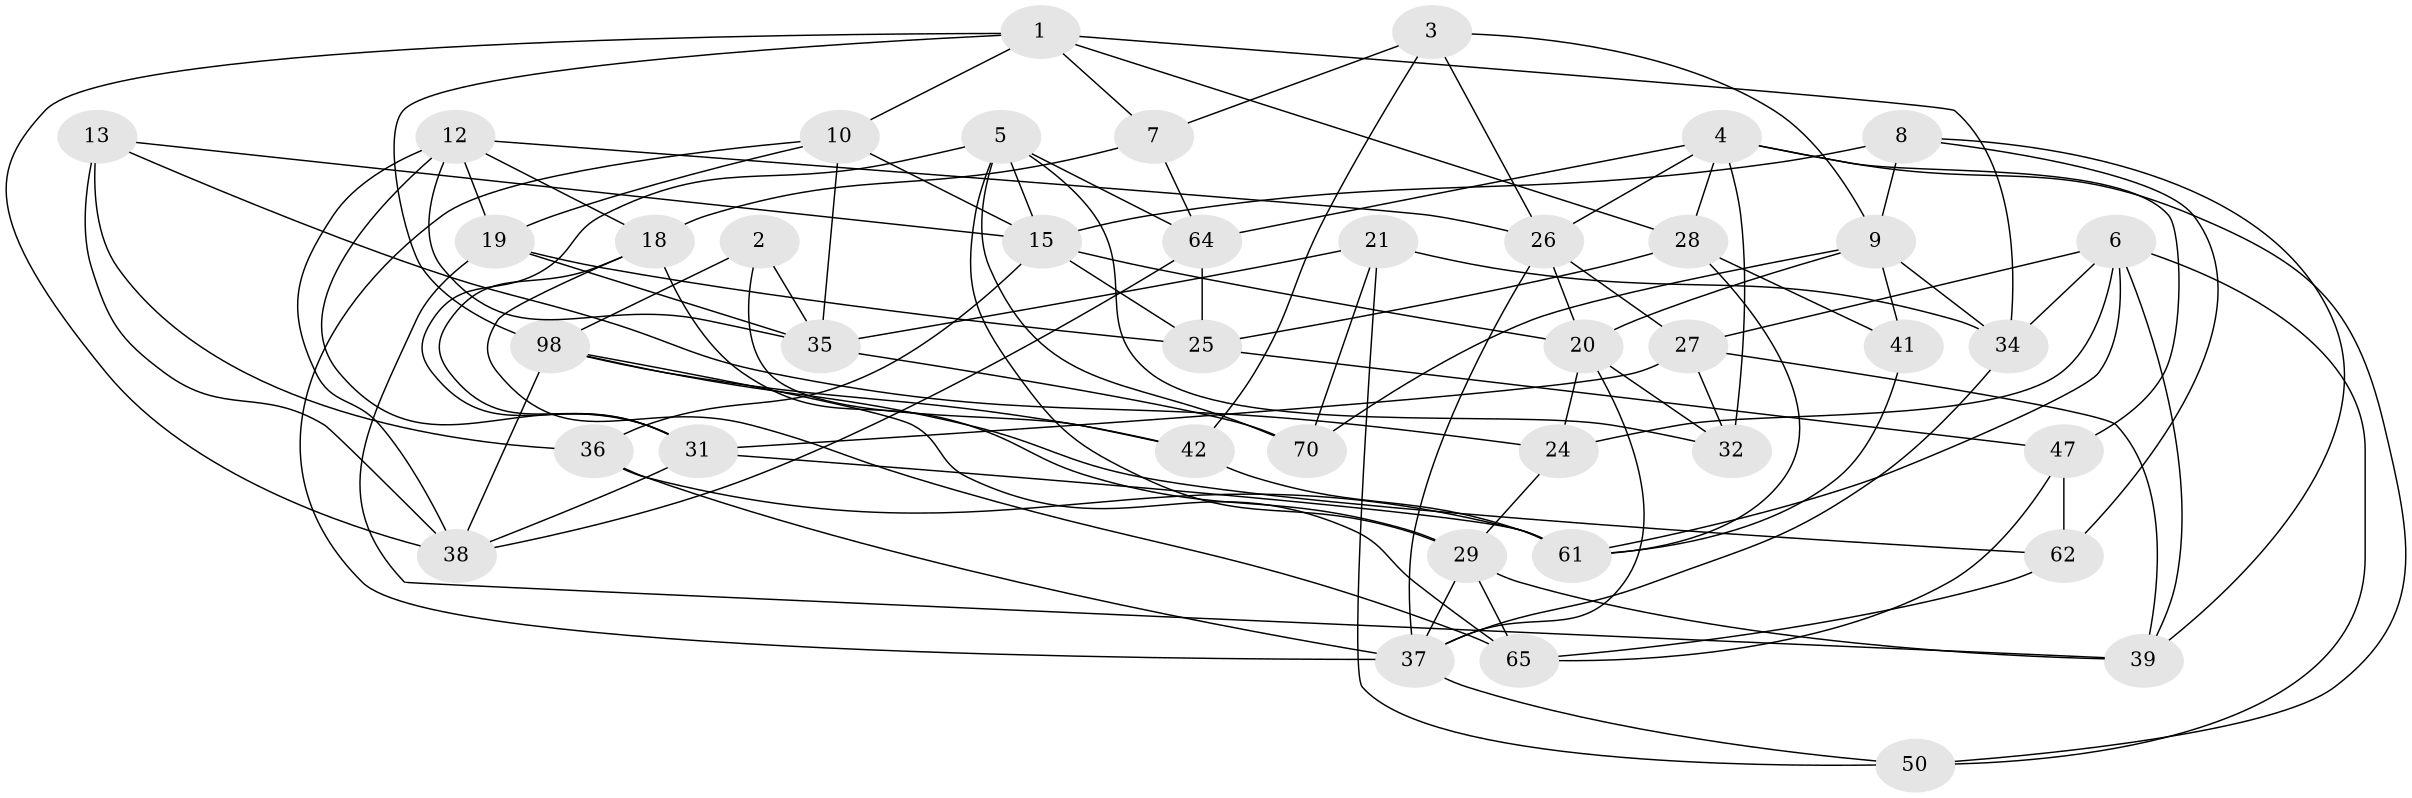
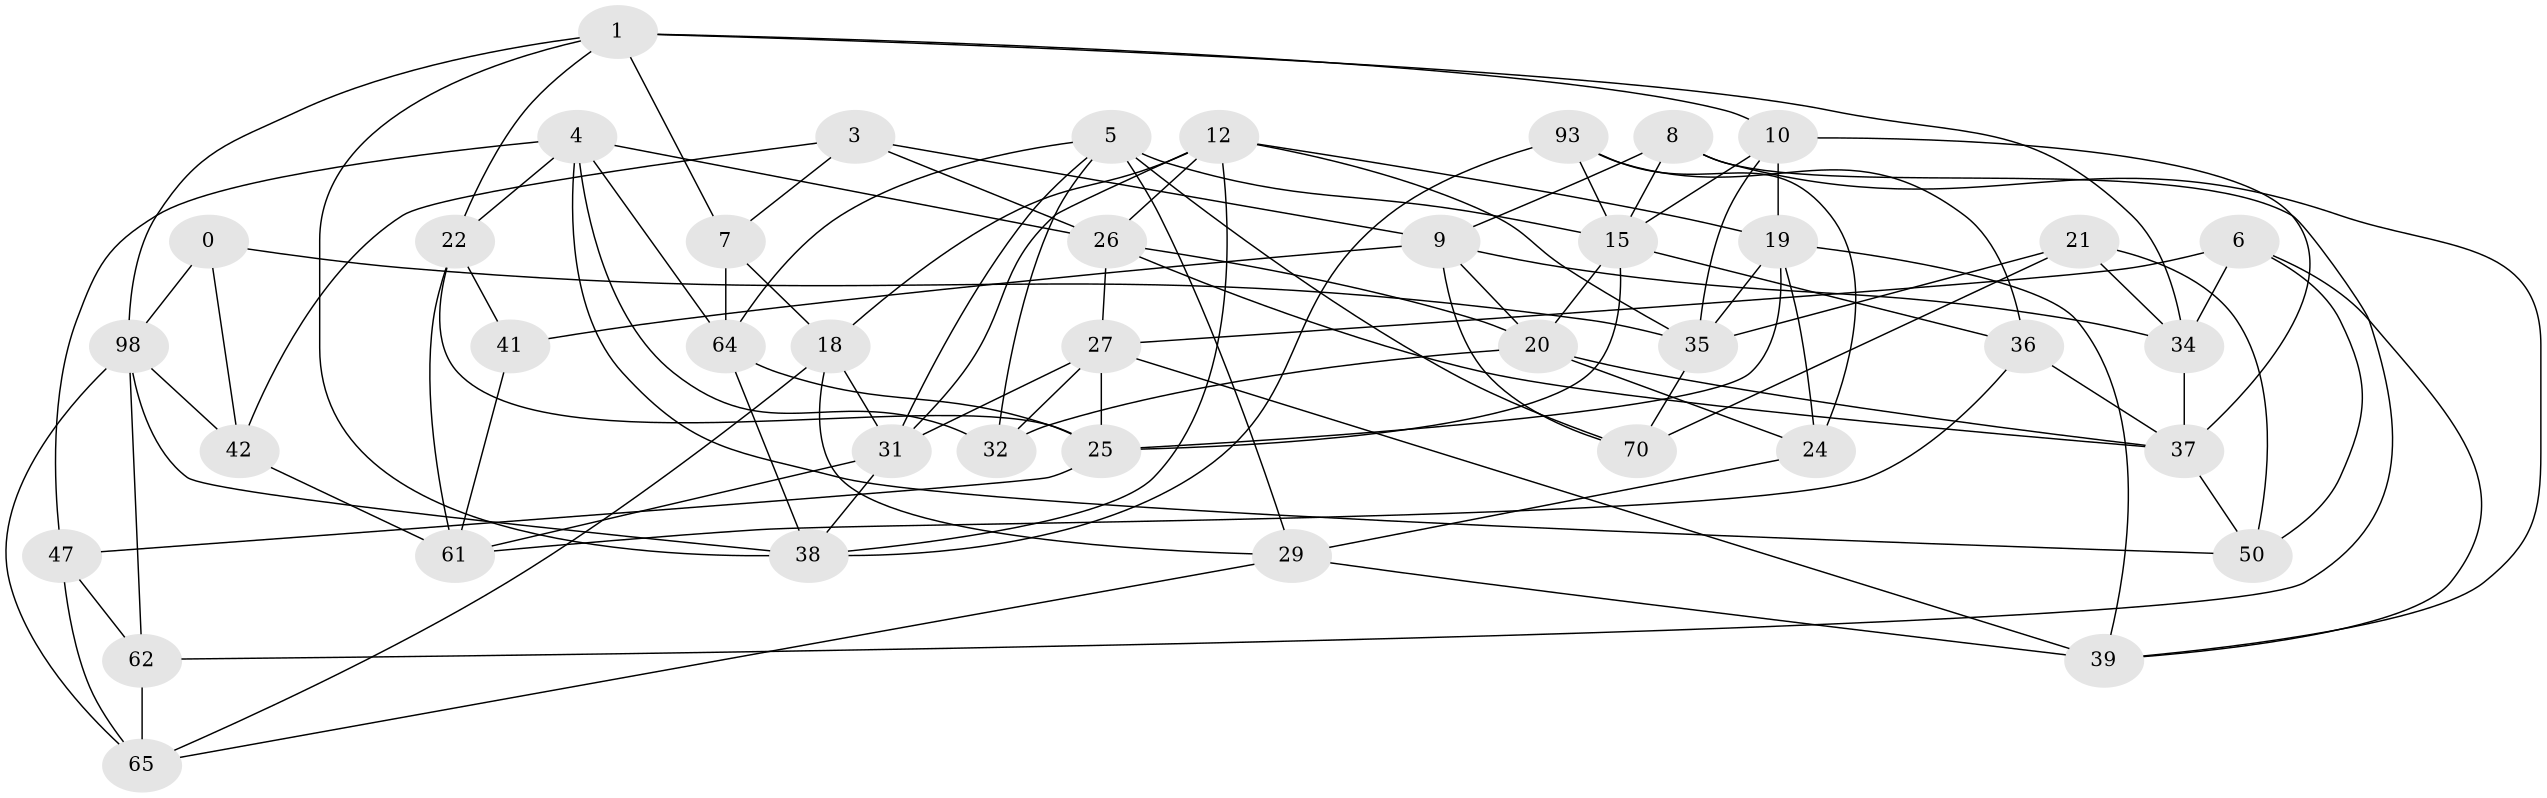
(97, 137) -> (1569, 137)
(760, 242) -> (209, 242)
(1688, 242) -> (455, 242)
none -> (1101, 399)
(1905, 411) -> (1803, 346)
(1913, 463) -> none
(1439, 613) -> none
